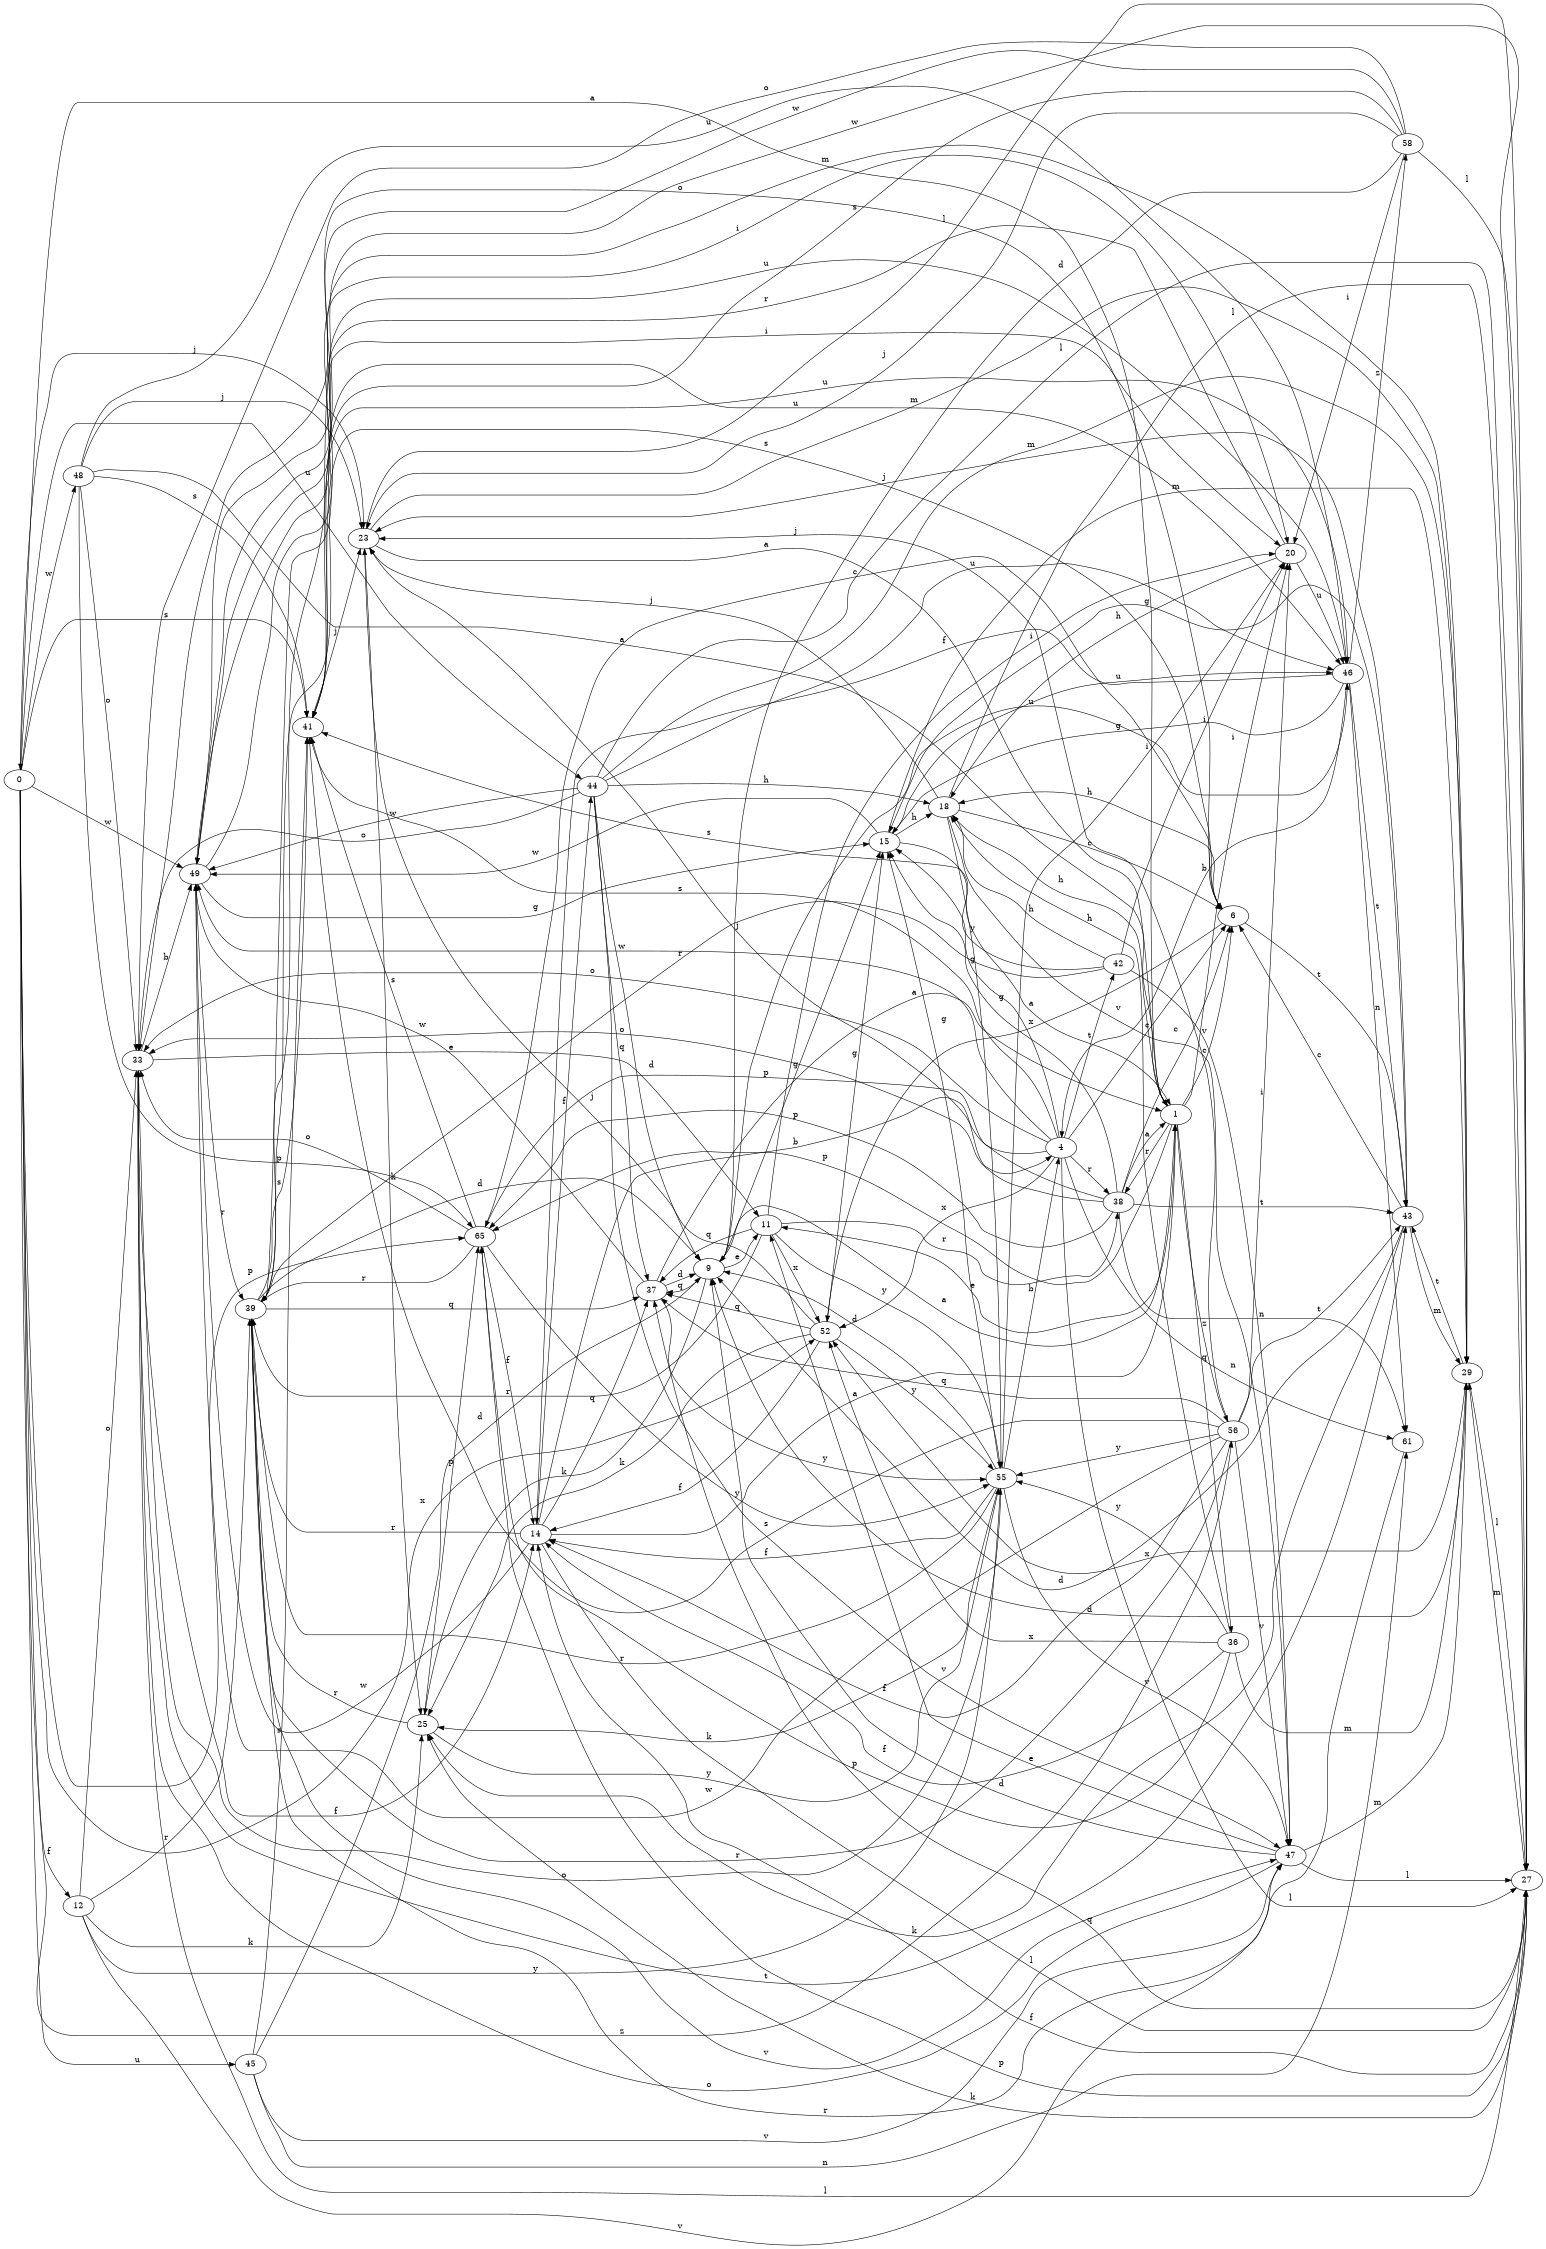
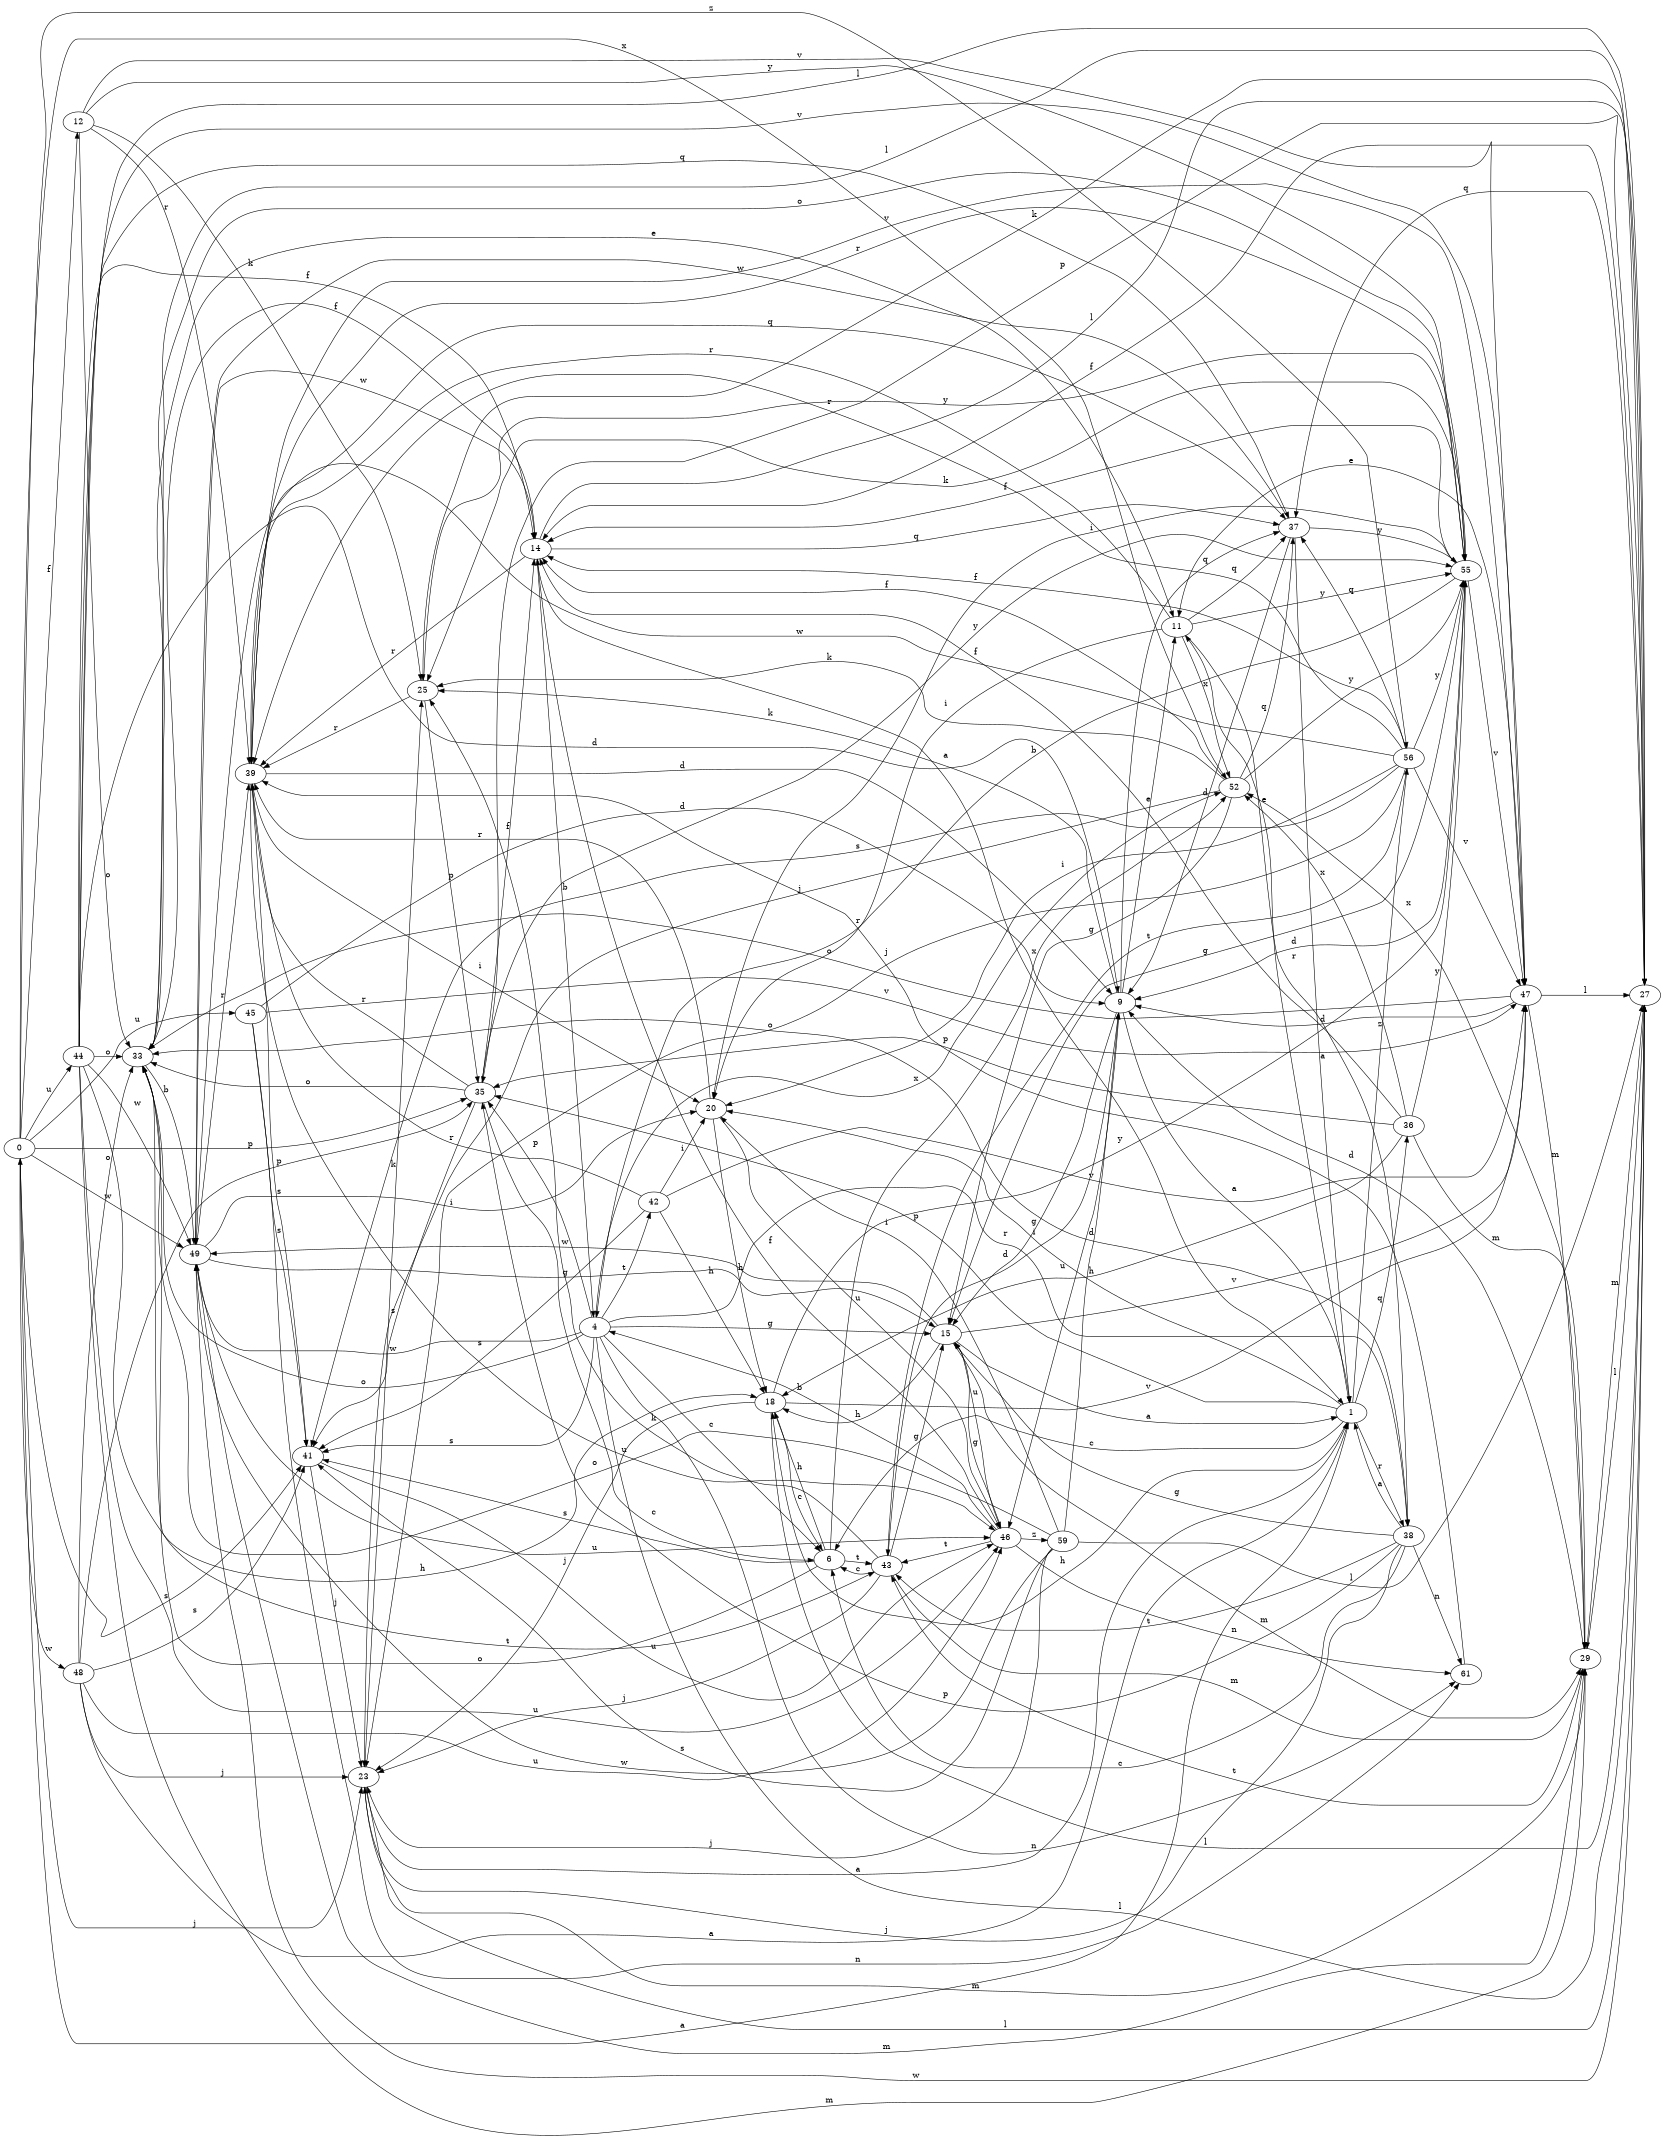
(1408, 144) -> (1063, 1541)
(562, 1163) -> (90, 373)
(480, 1237) -> (480, 1093)
none -> (1308, 1270)
